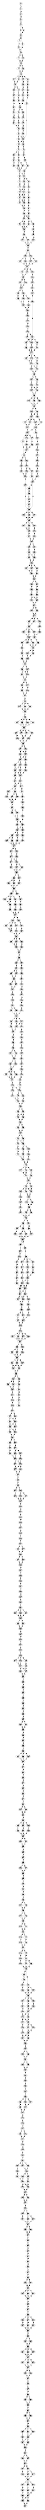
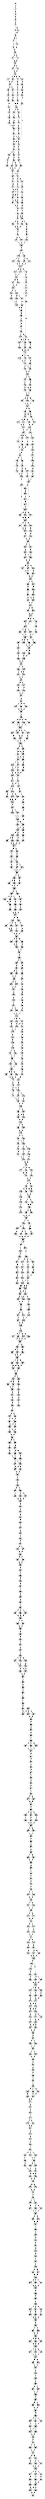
(23, 1716) -> (26, 1711)
